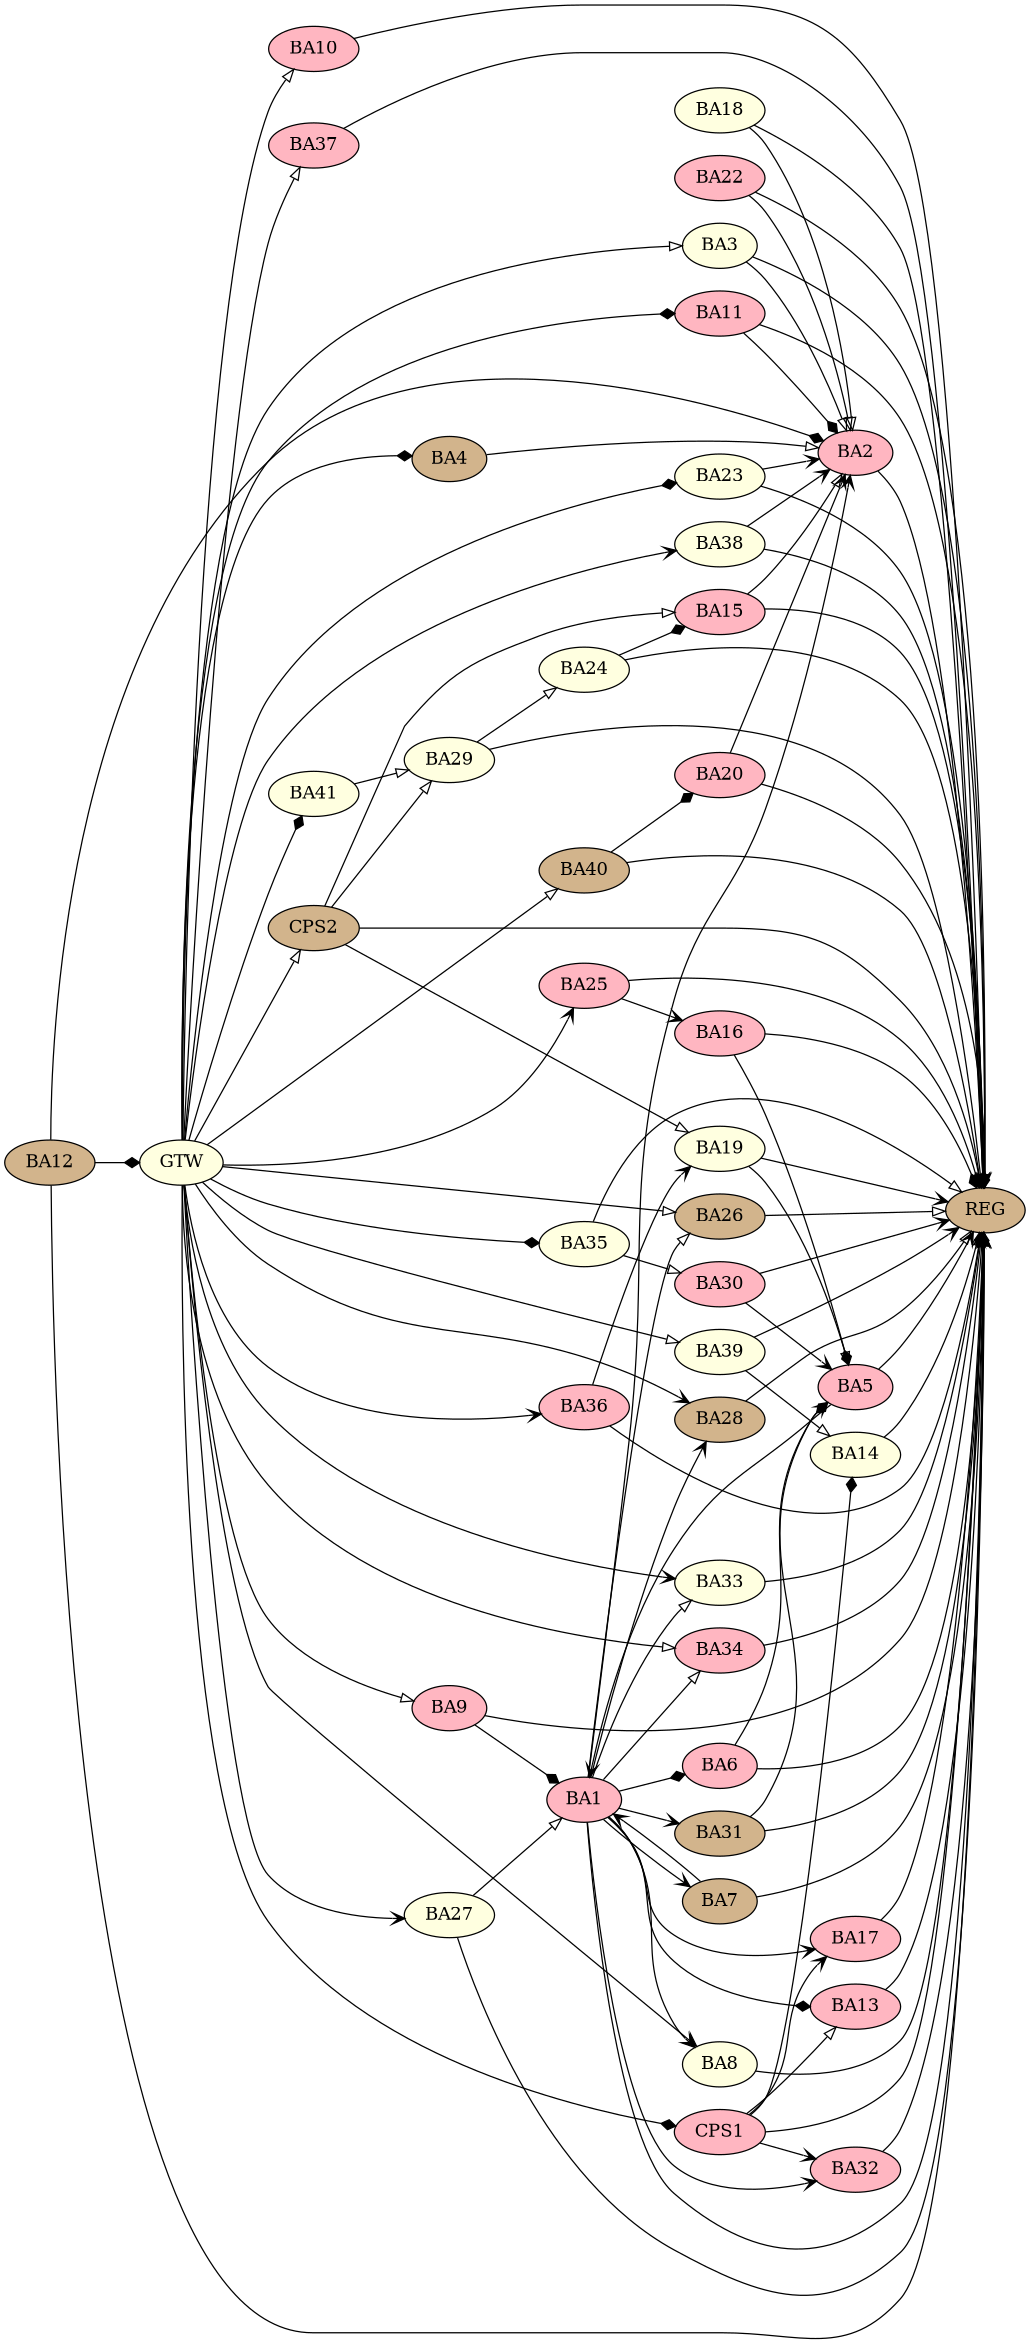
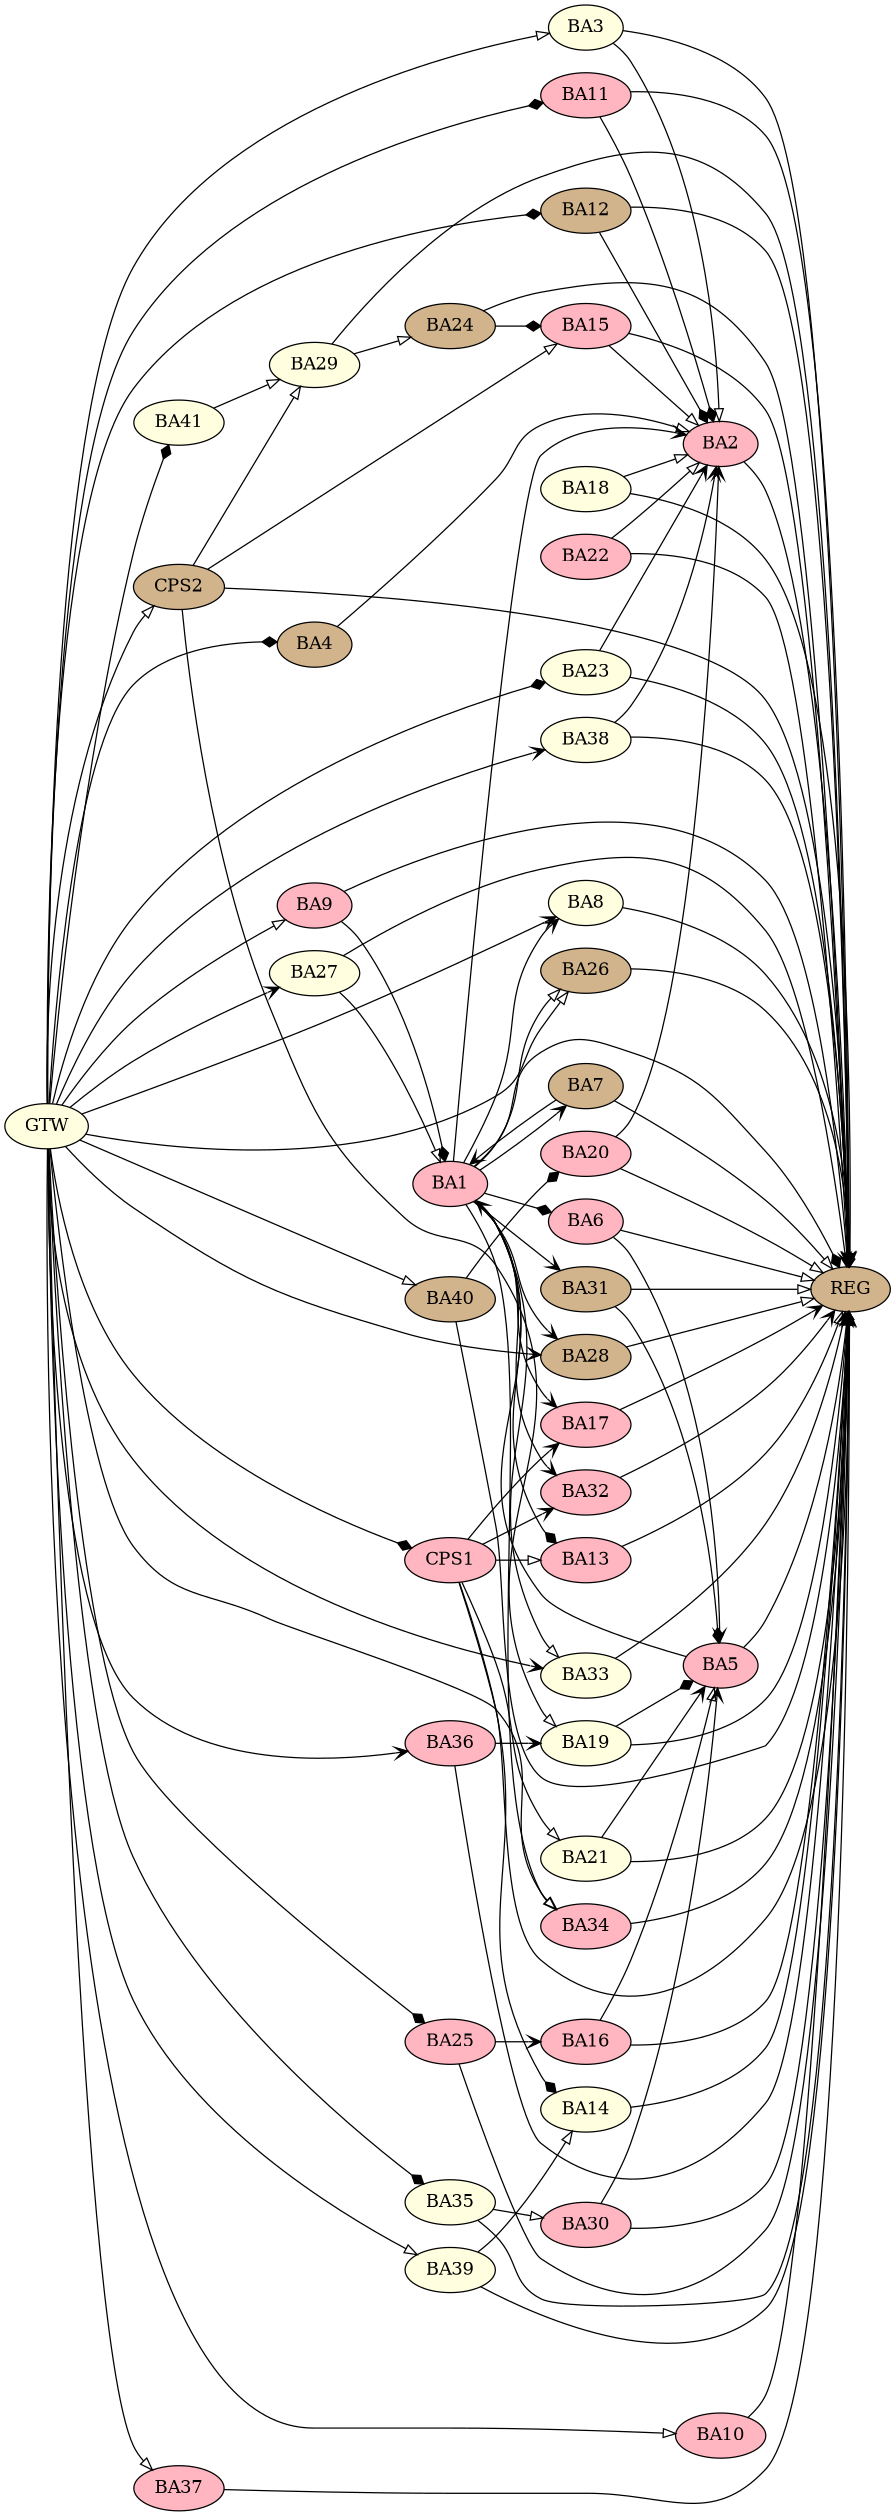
(584, 670) -> (450, 326)
(419, 1142) -> (112, 1692)
(110, 1163) -> (93, 494)
none -> (586, 1859)
